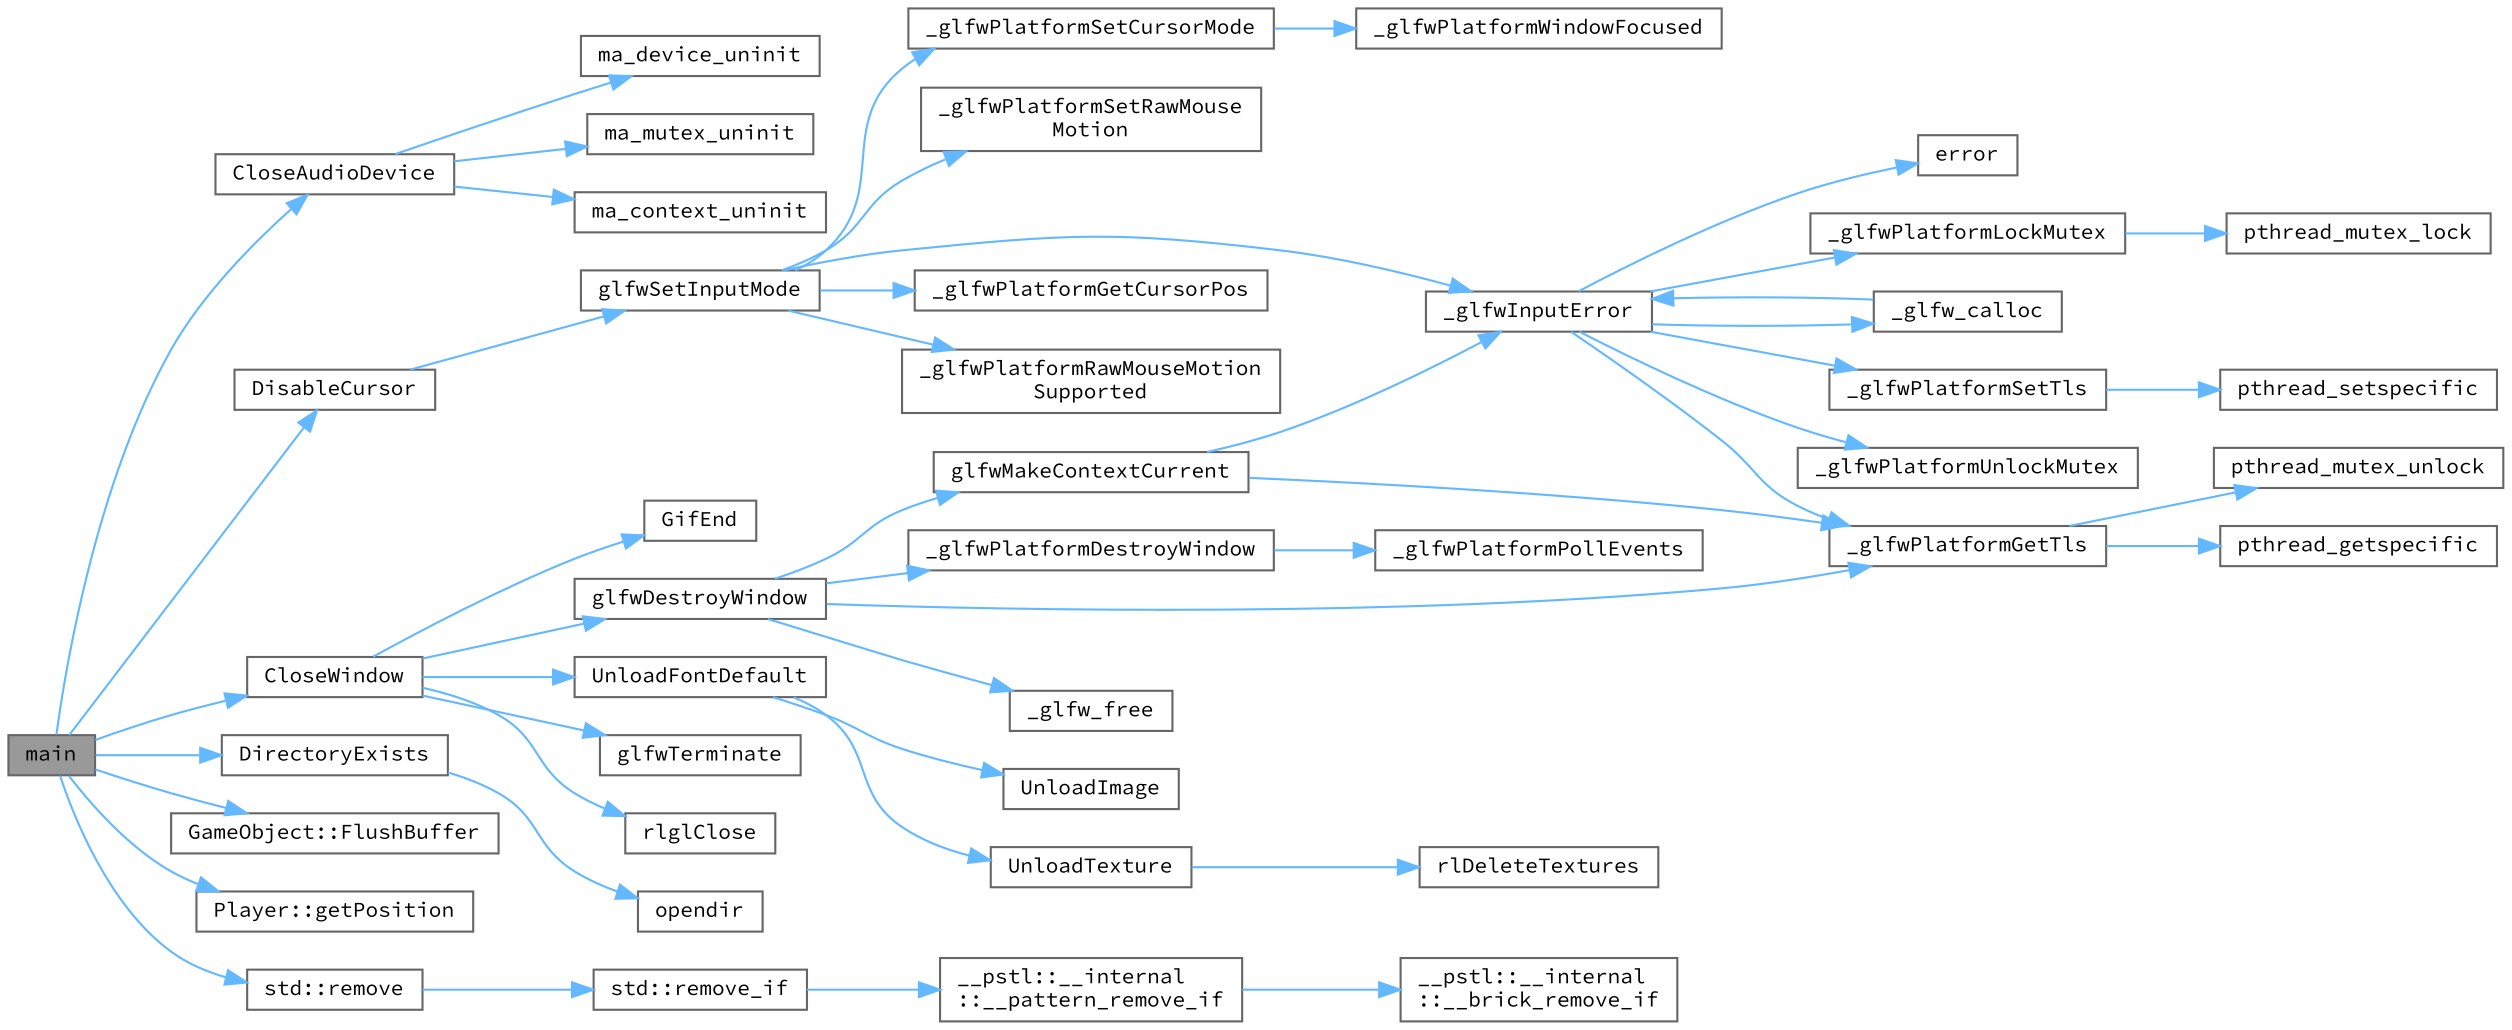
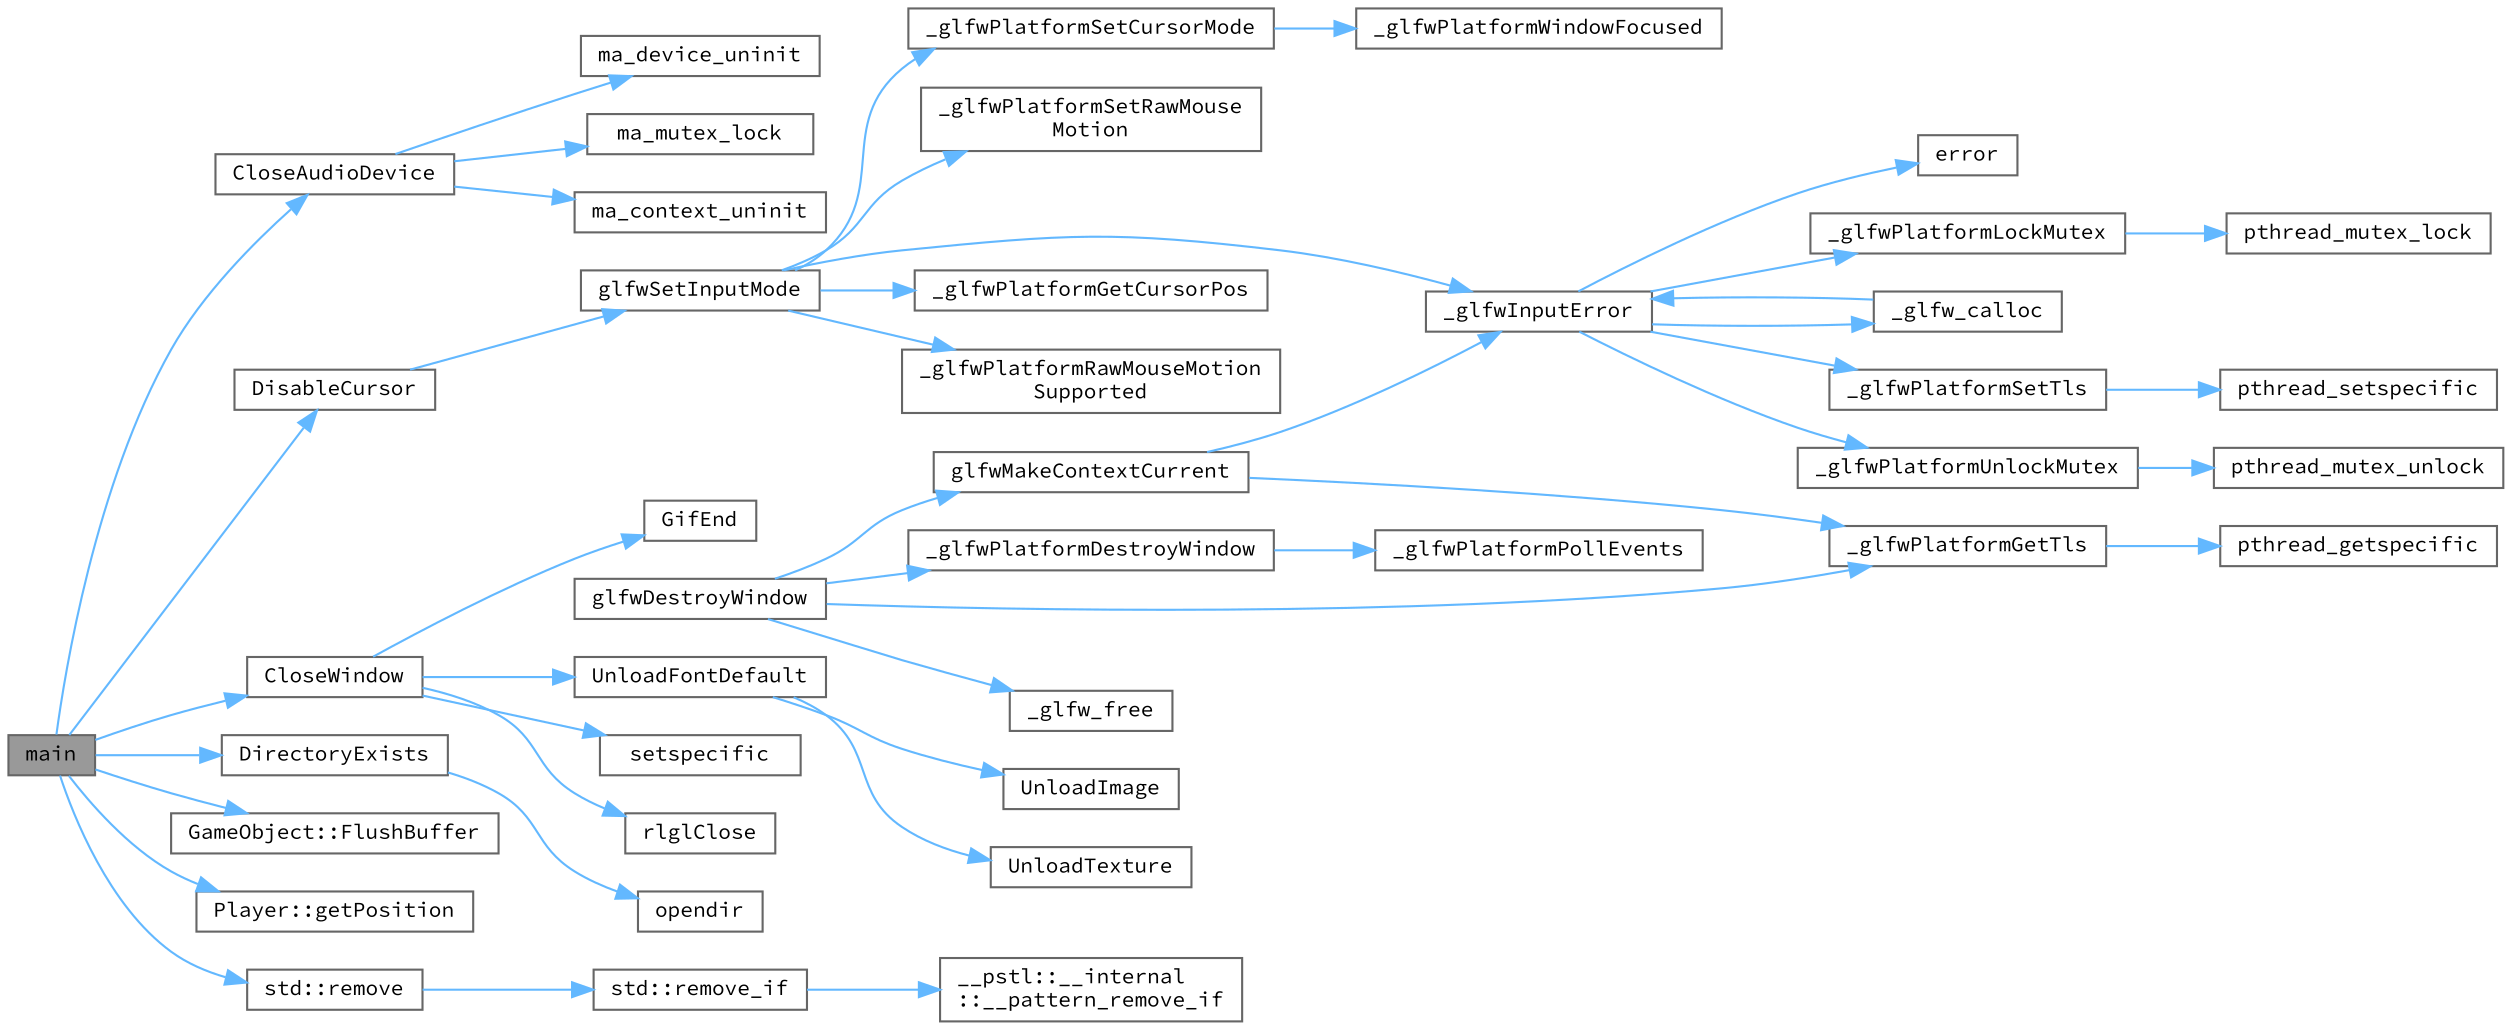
(700, 134) -> (700, 134)
(1701, 425) -> none
(2153, 509) -> (2165, 468)
(503, 641) -> none
(700, 755) -> (700, 755)
(1539, 867) -> none
(1539, 990) -> none
